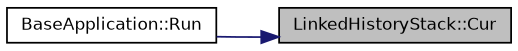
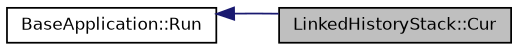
(239, 37) -> (257, 14)
